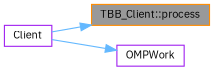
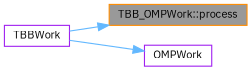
(151, 15) -> (178, 15)
(28, 36) -> (37, 36)
